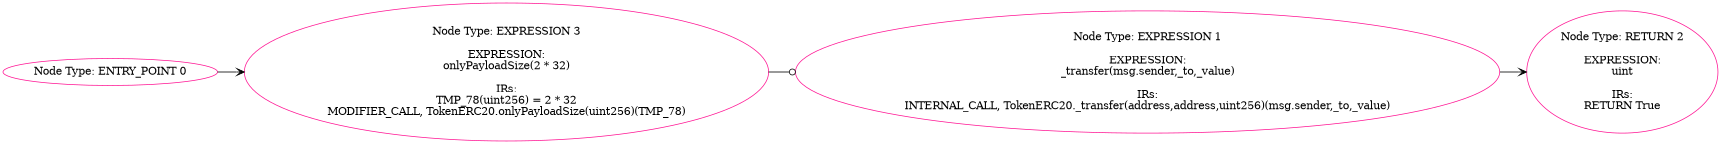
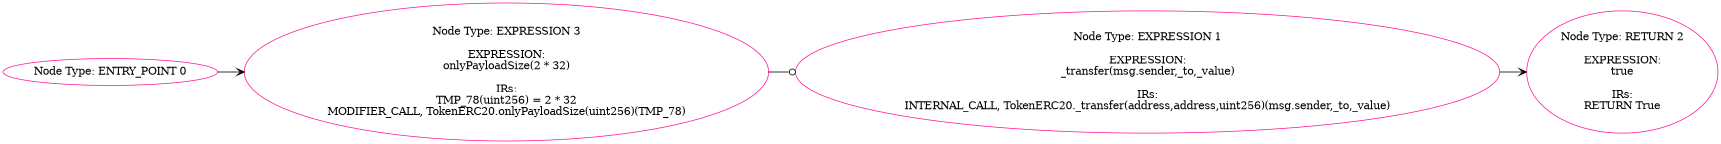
(1622, 72) -> (1622, 72)
